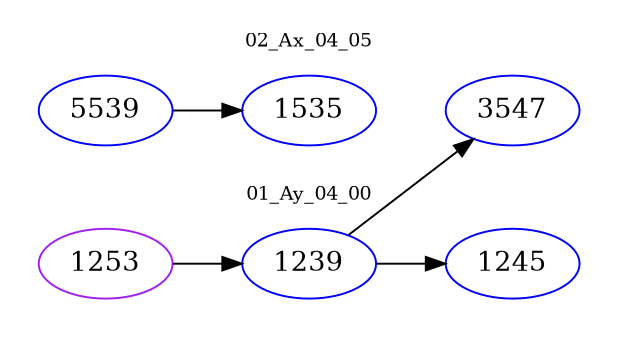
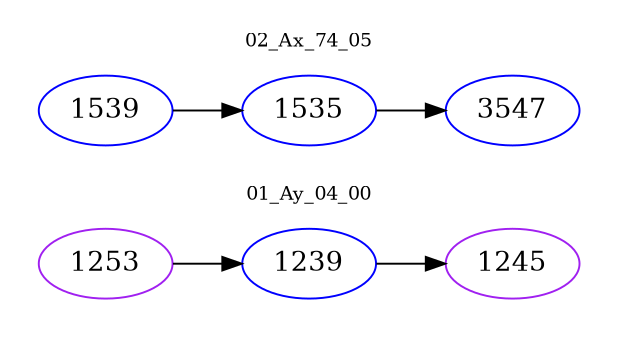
(309, 42) -> (309, 42)
(106, 111) -> (106, 111)
(403, 193) -> (401, 111)
(513, 264) -> (513, 264)
